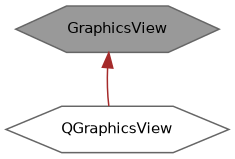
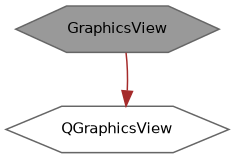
(107, 87) -> (127, 72)
